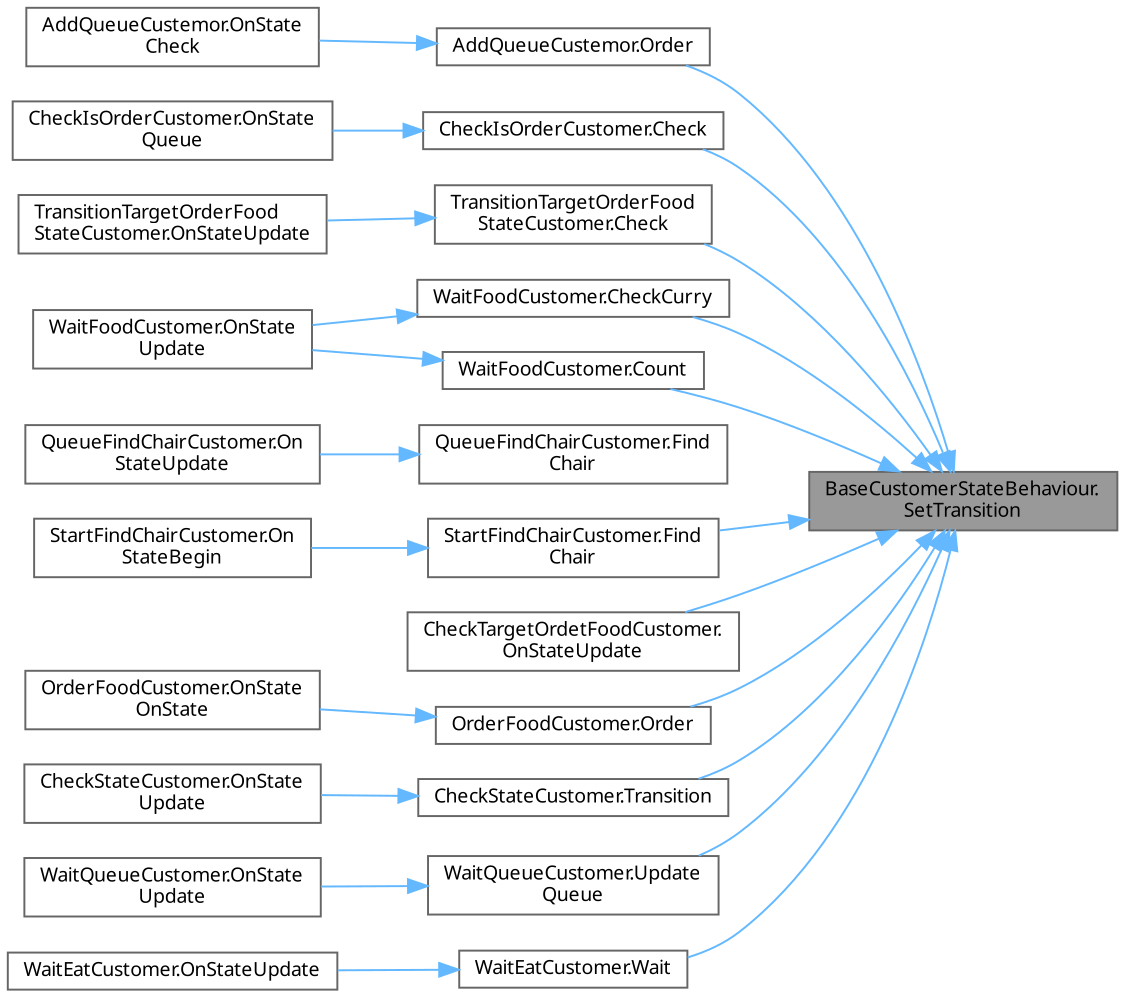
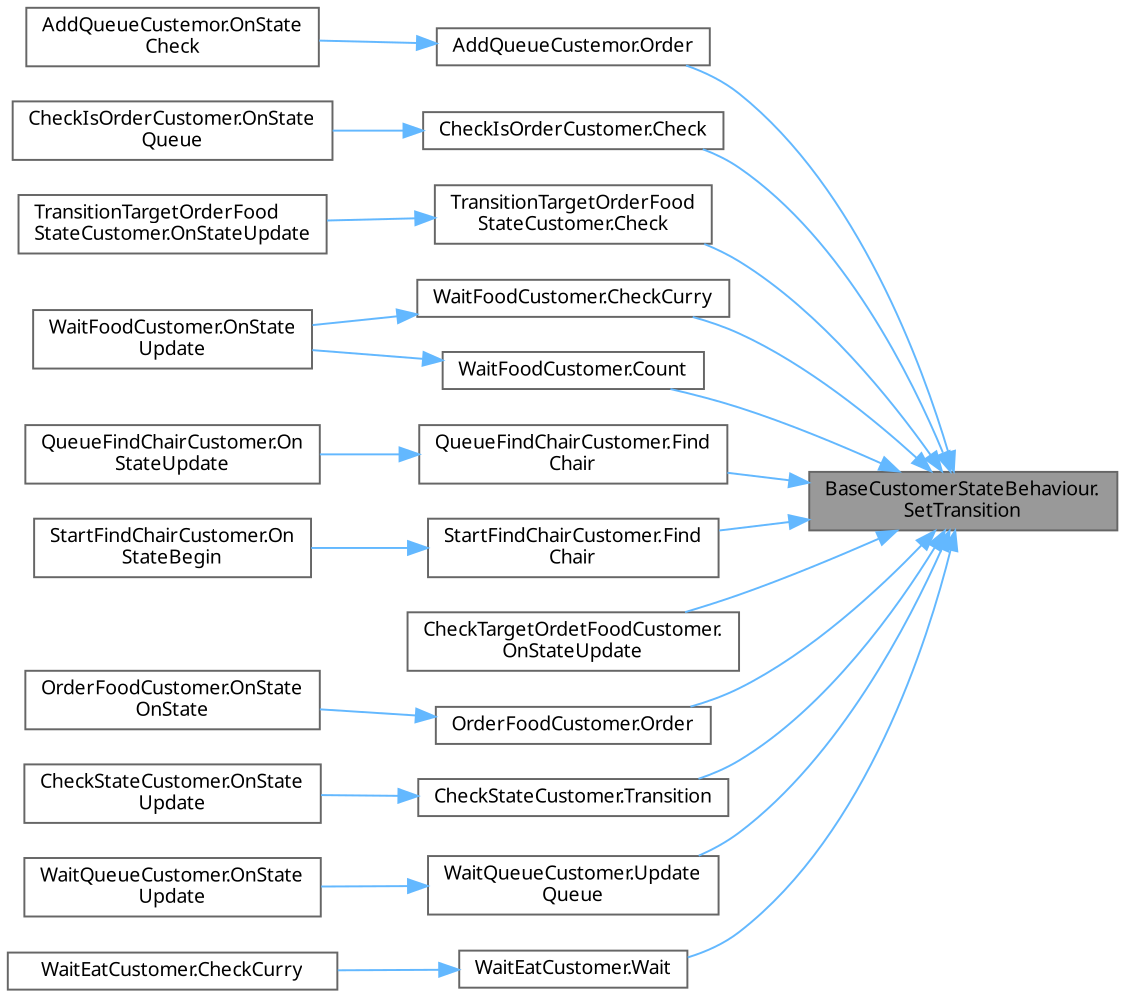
none -> (758, 477)
(173, 971) -> (173, 971)
